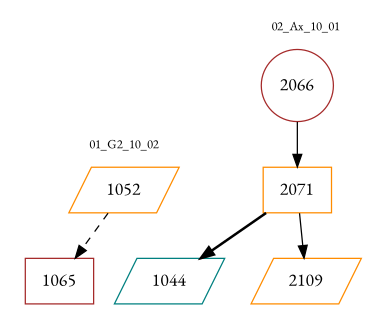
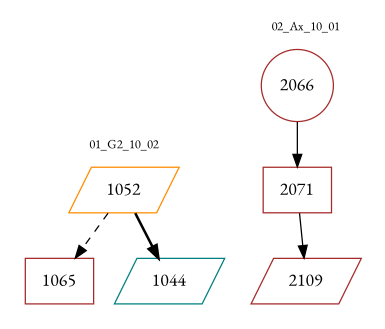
(297, 190) -> (297, 190)
(251, 223) -> (144, 230)
(306, 281) -> (306, 281)
